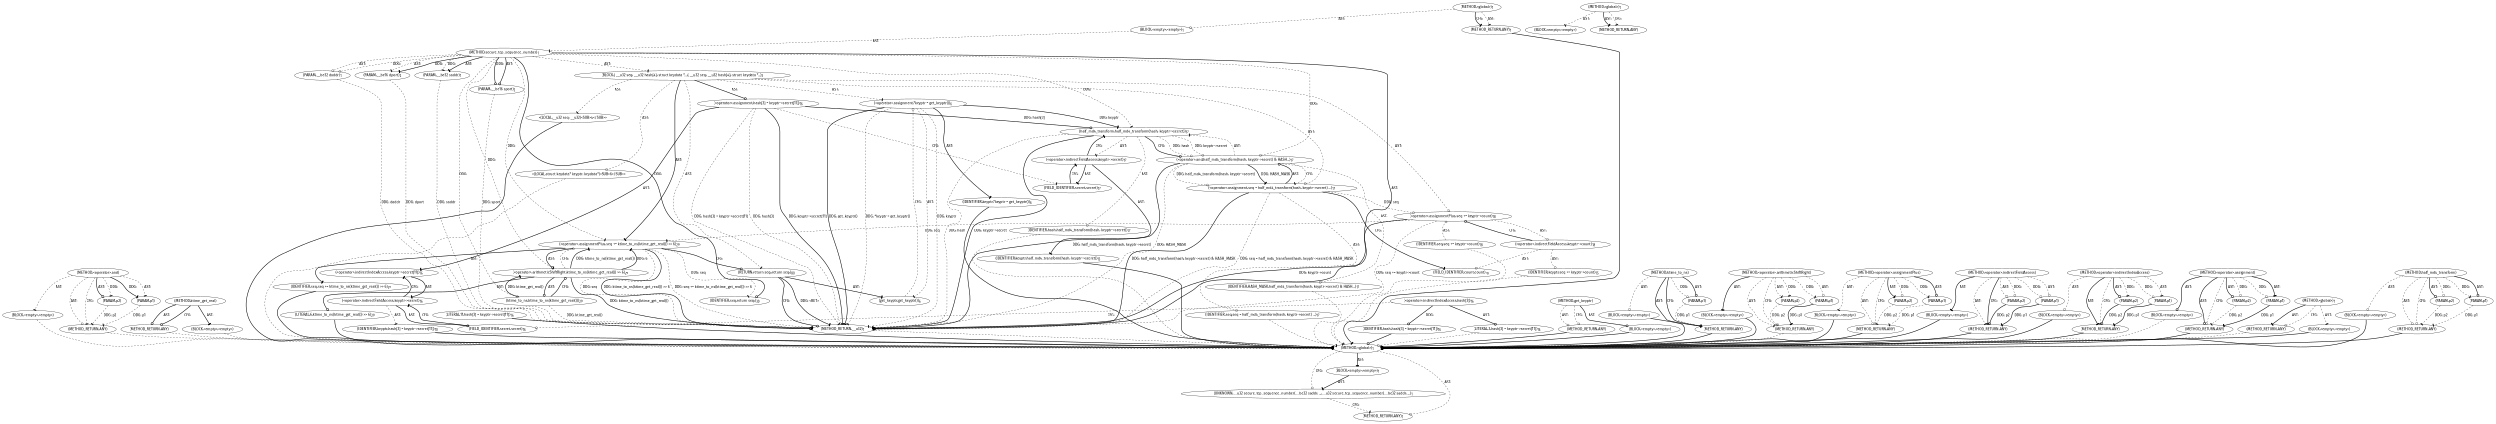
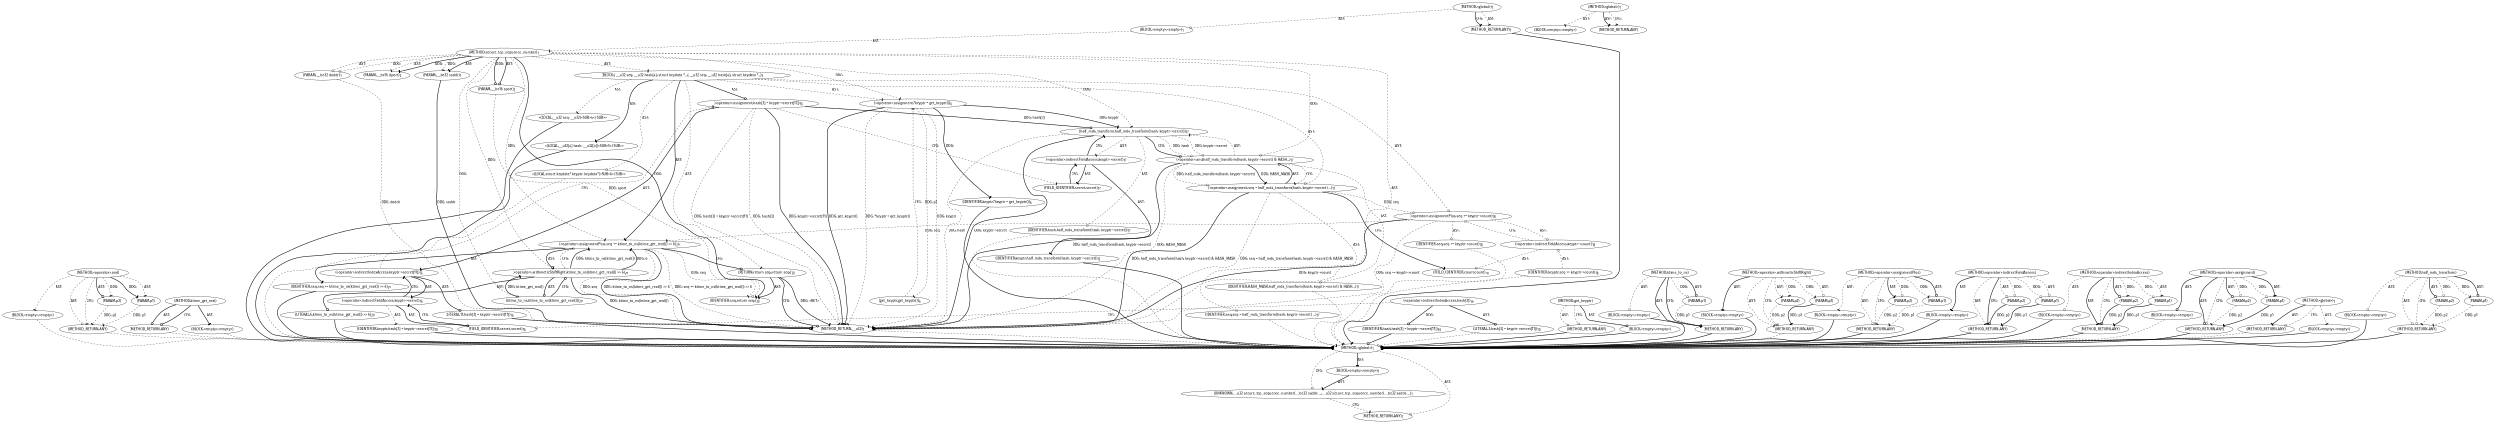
none -> (736, 63)
(1324, 66) -> (1324, 66)
none -> (584, 146)
(950, 146) -> (950, 146)
(633, 164) -> (633, 164)
none -> (554, 193)
(931, 202) -> (931, 202)
(914, 205) -> (914, 205)
(1129, 230) -> (1129, 230)
(1442, 231) -> (1453, 230)
(1499, 232) -> (1499, 232)
(1551, 258) -> (1561, 260)
(793, 272) -> (793, 272)
(1597, 272) -> (1597, 272)
(836, 287) -> (773, 291)
none -> (440, 288)
(1472, 301) -> (1472, 301)
(471, 304) -> none
(544, 309) -> (617, 197)
(543, 314) -> (530, 308)
(678, 324) -> none
(1440, 329) -> (1440, 329)
(1539, 329) -> (1539, 329)
